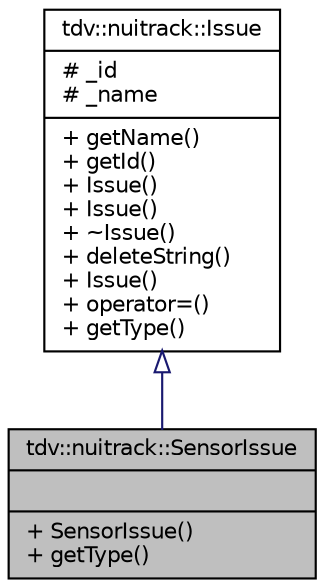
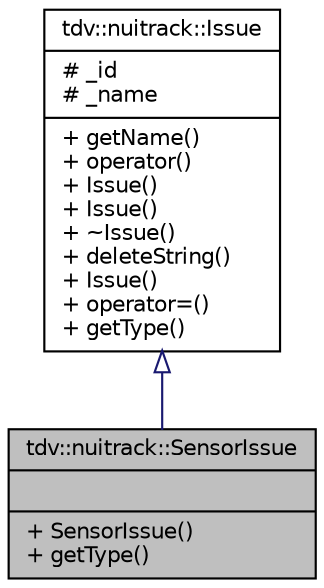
(109, 162) -> (128, 162)
